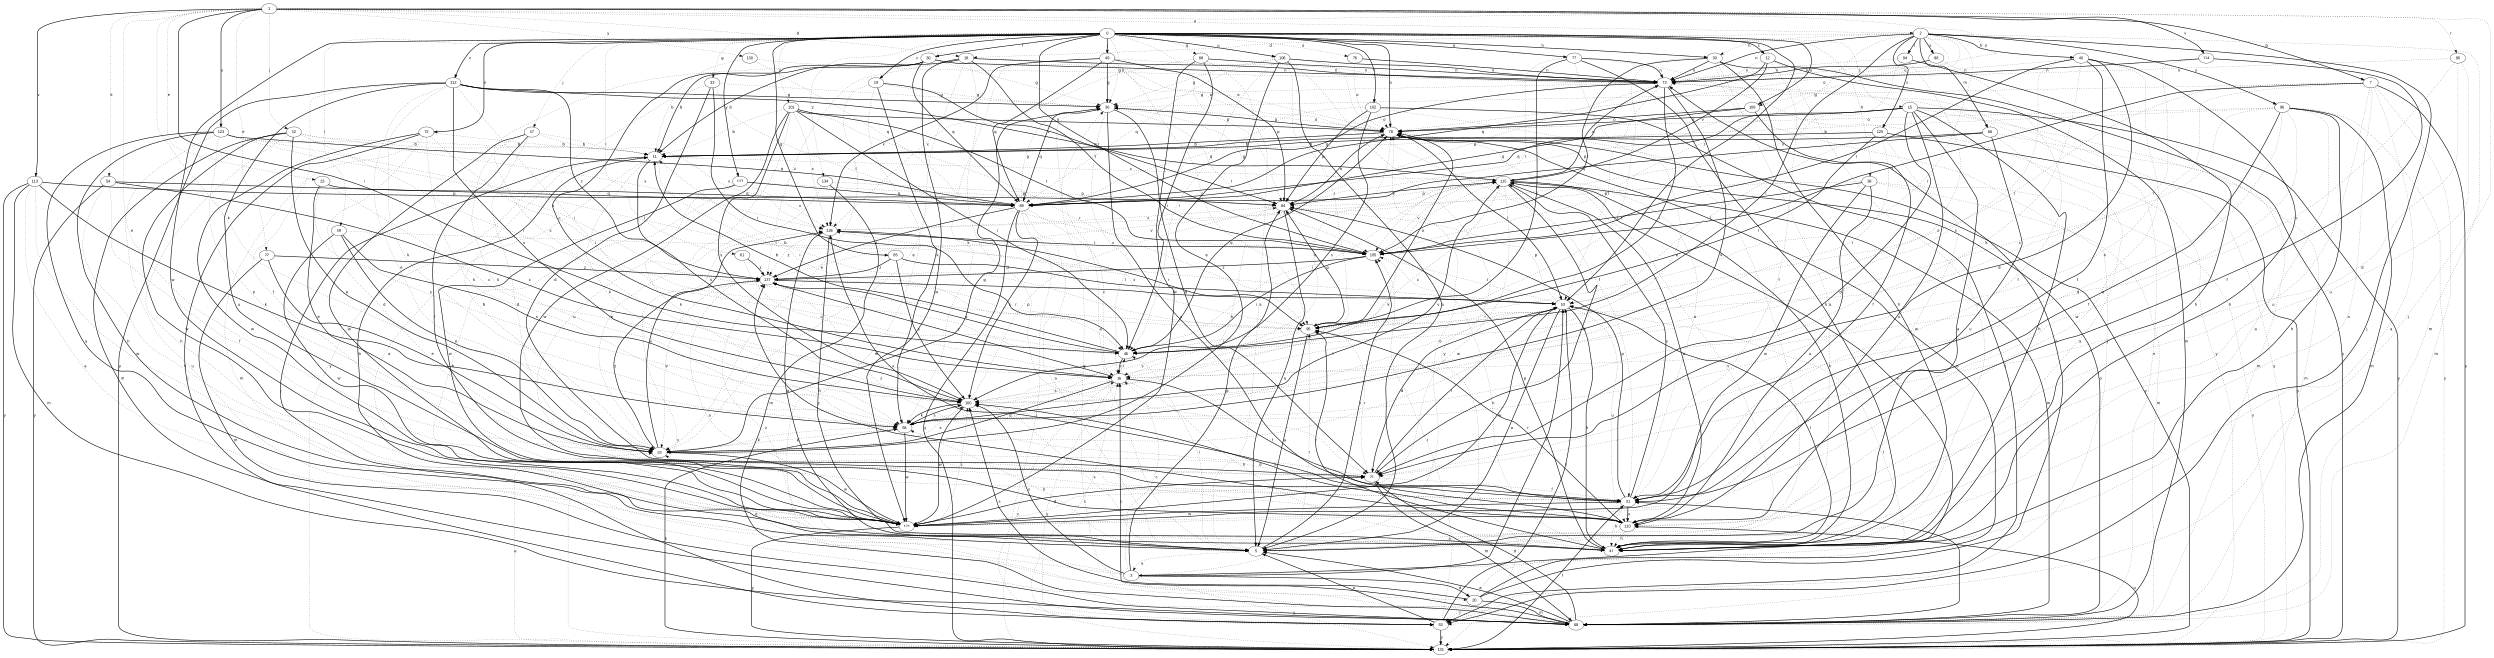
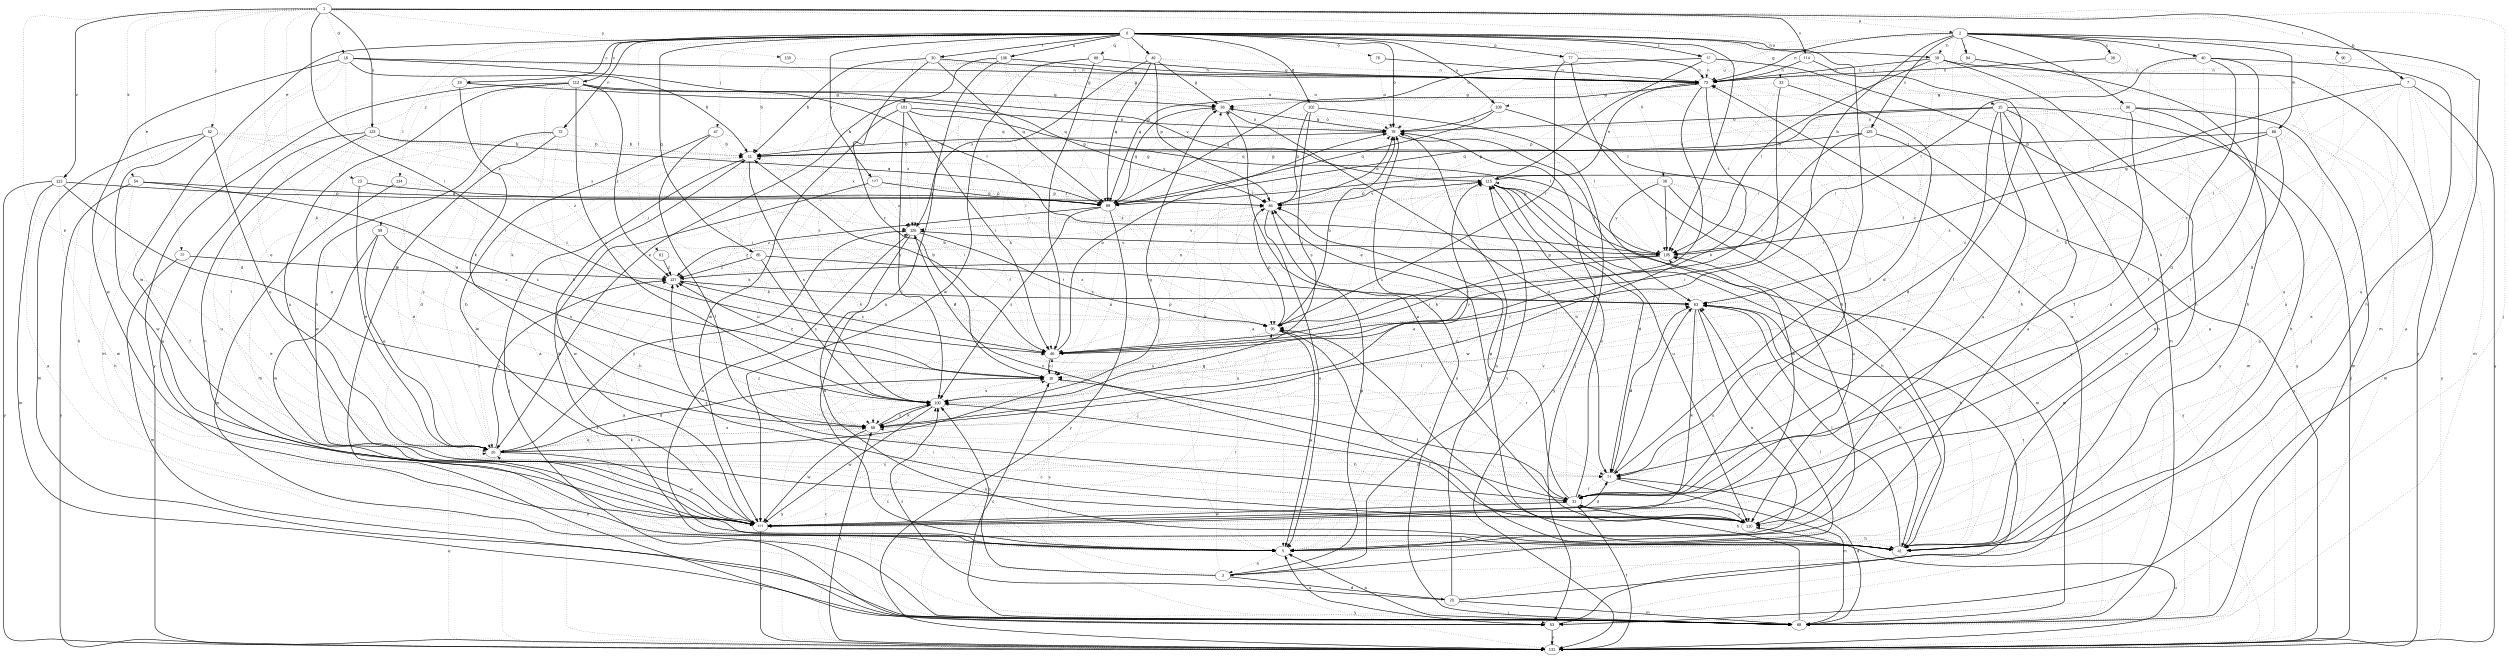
(1445, 39) -> none
(438, 362) -> (314, 394)
(660, 519) -> (818, 489)
